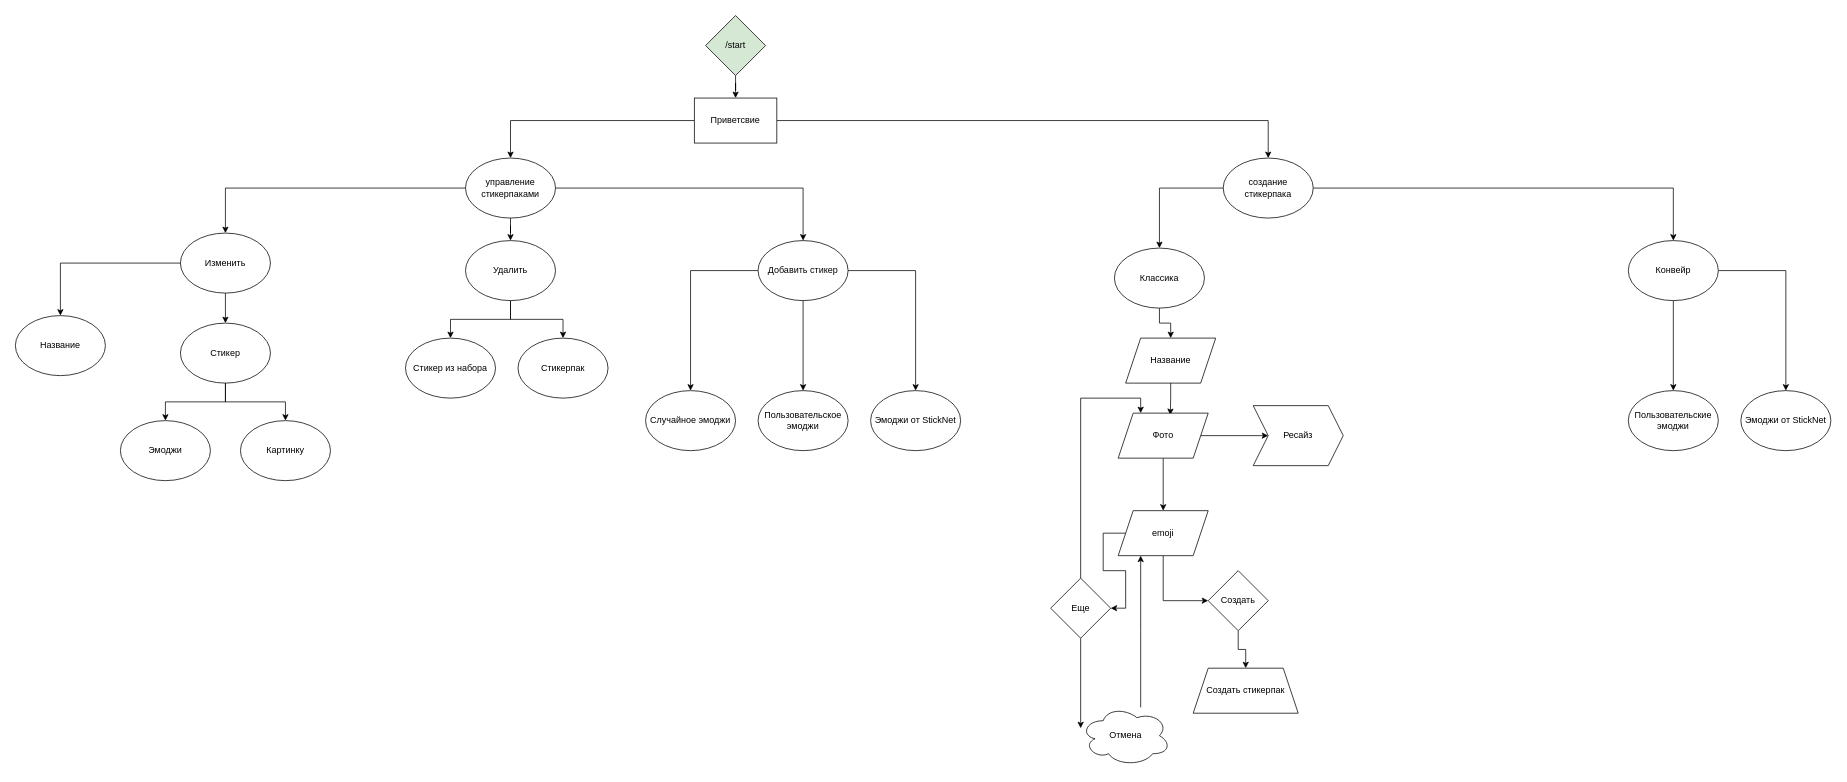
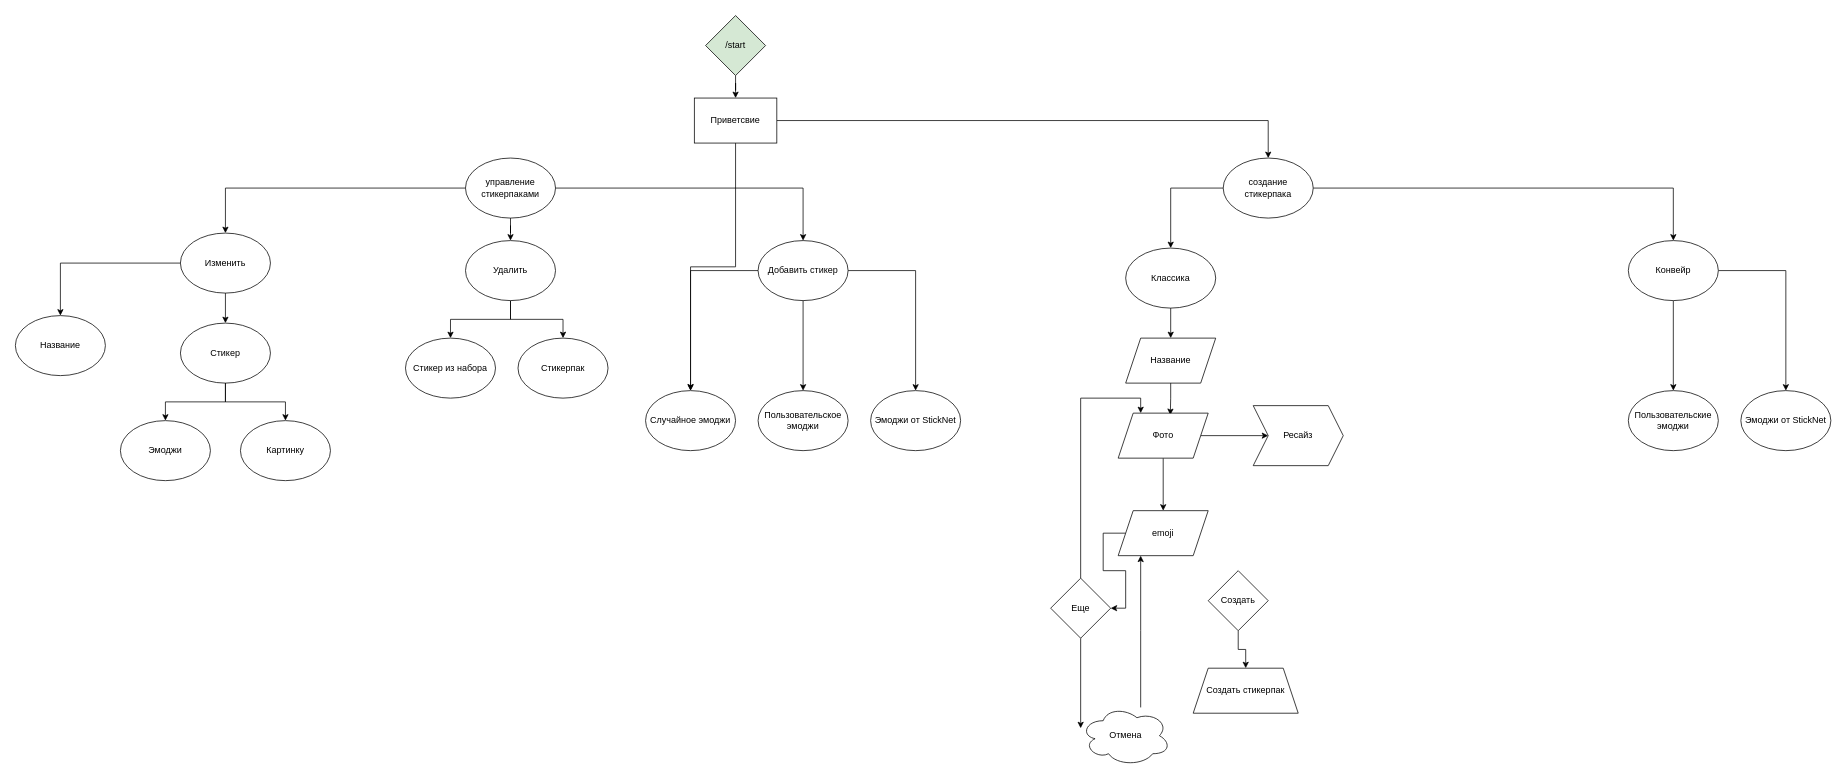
(587, 120) -> (735, 227)
(1159, 278) -> (1170, 278)
(1163, 597) -> none
